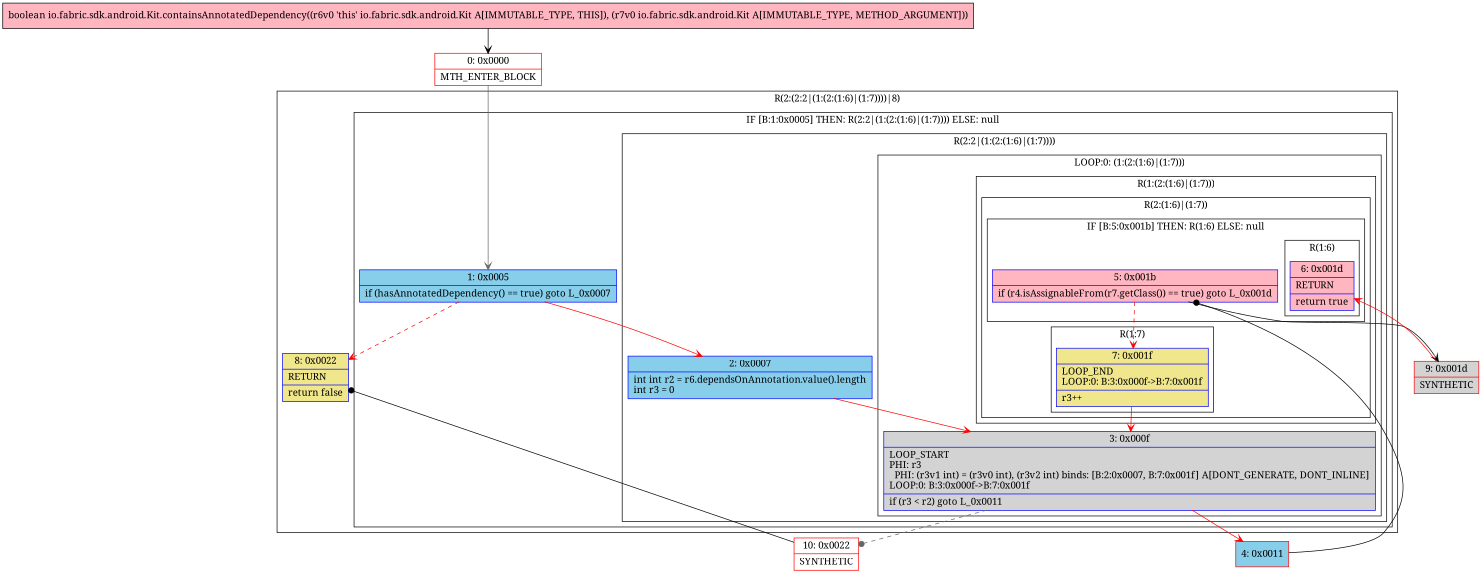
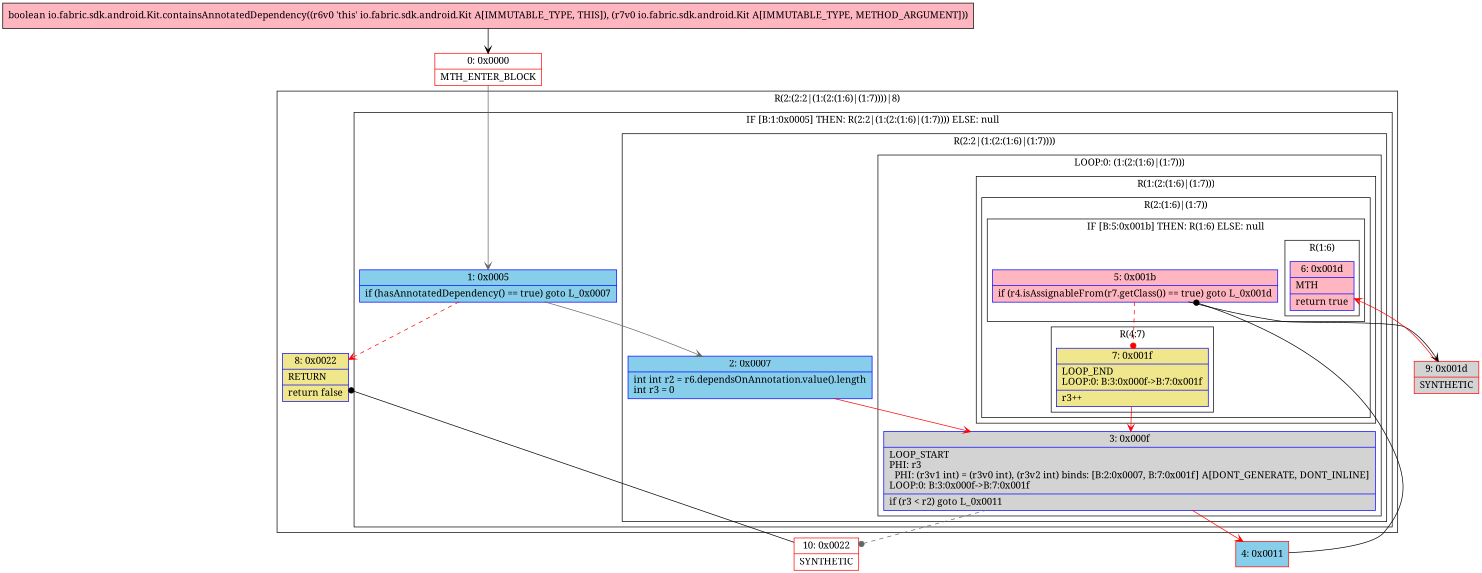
(1315, 285) -> (1307, 285)
(1134, 316) -> (1134, 316)
(617, 324) -> (617, 324)
(1132, 335) -> (1132, 335)
